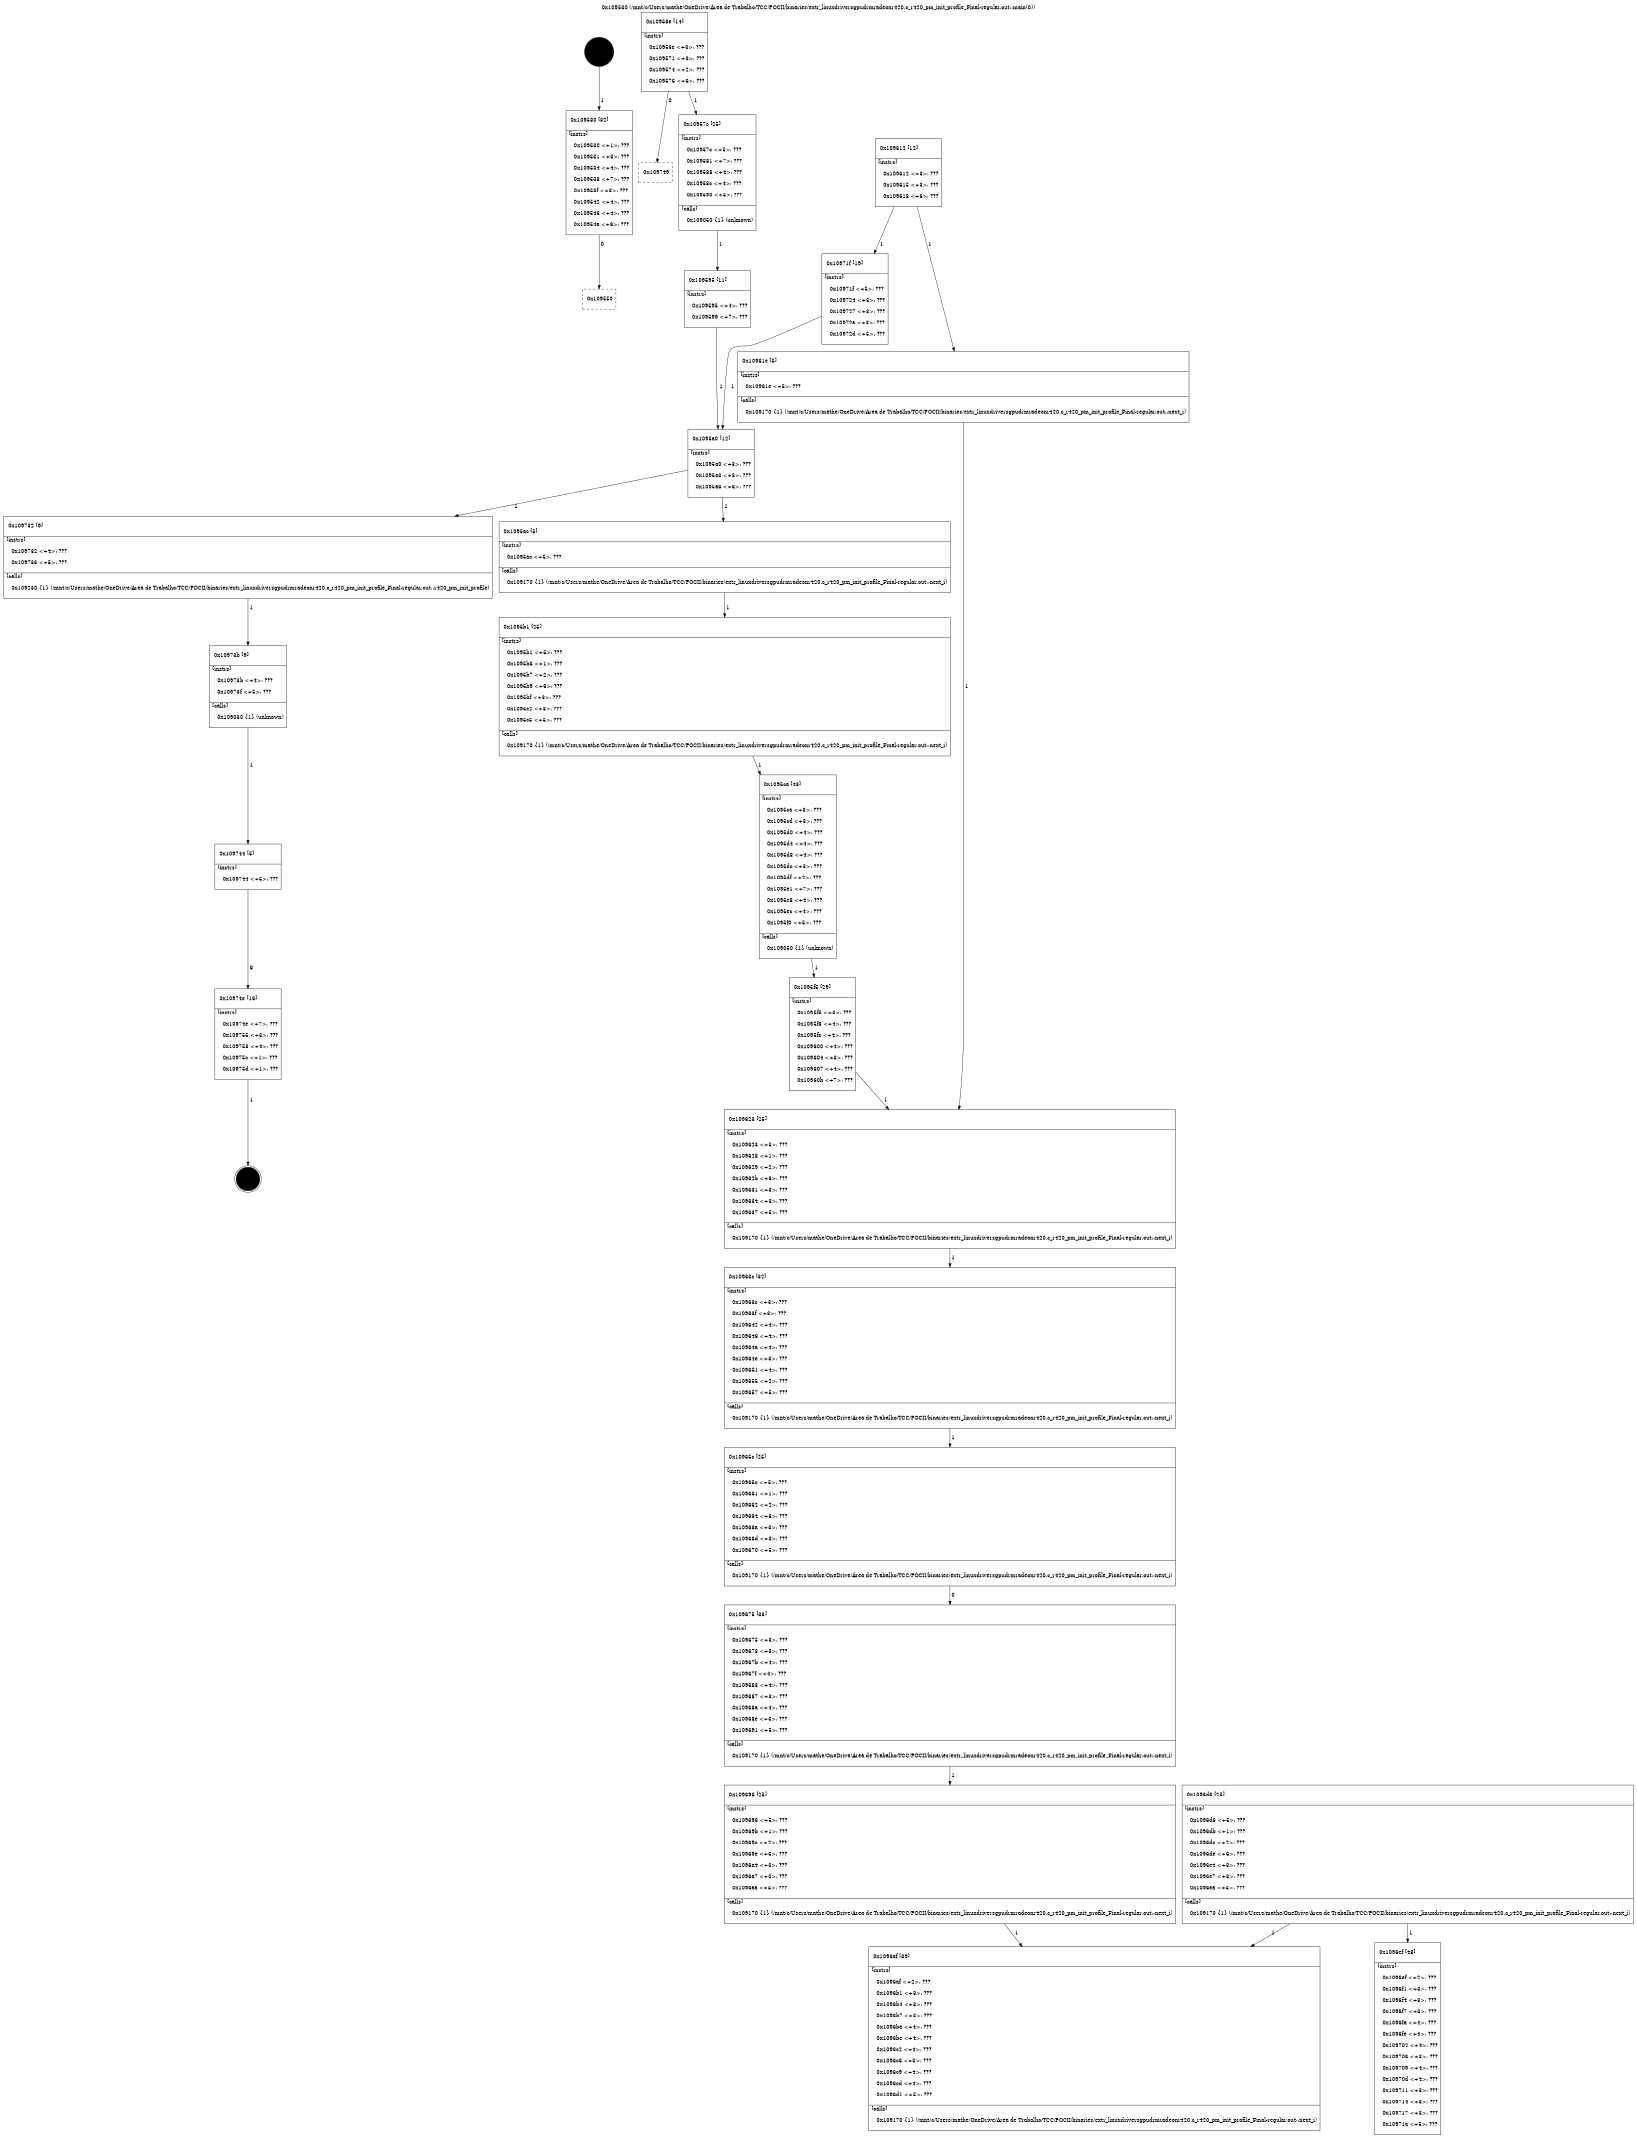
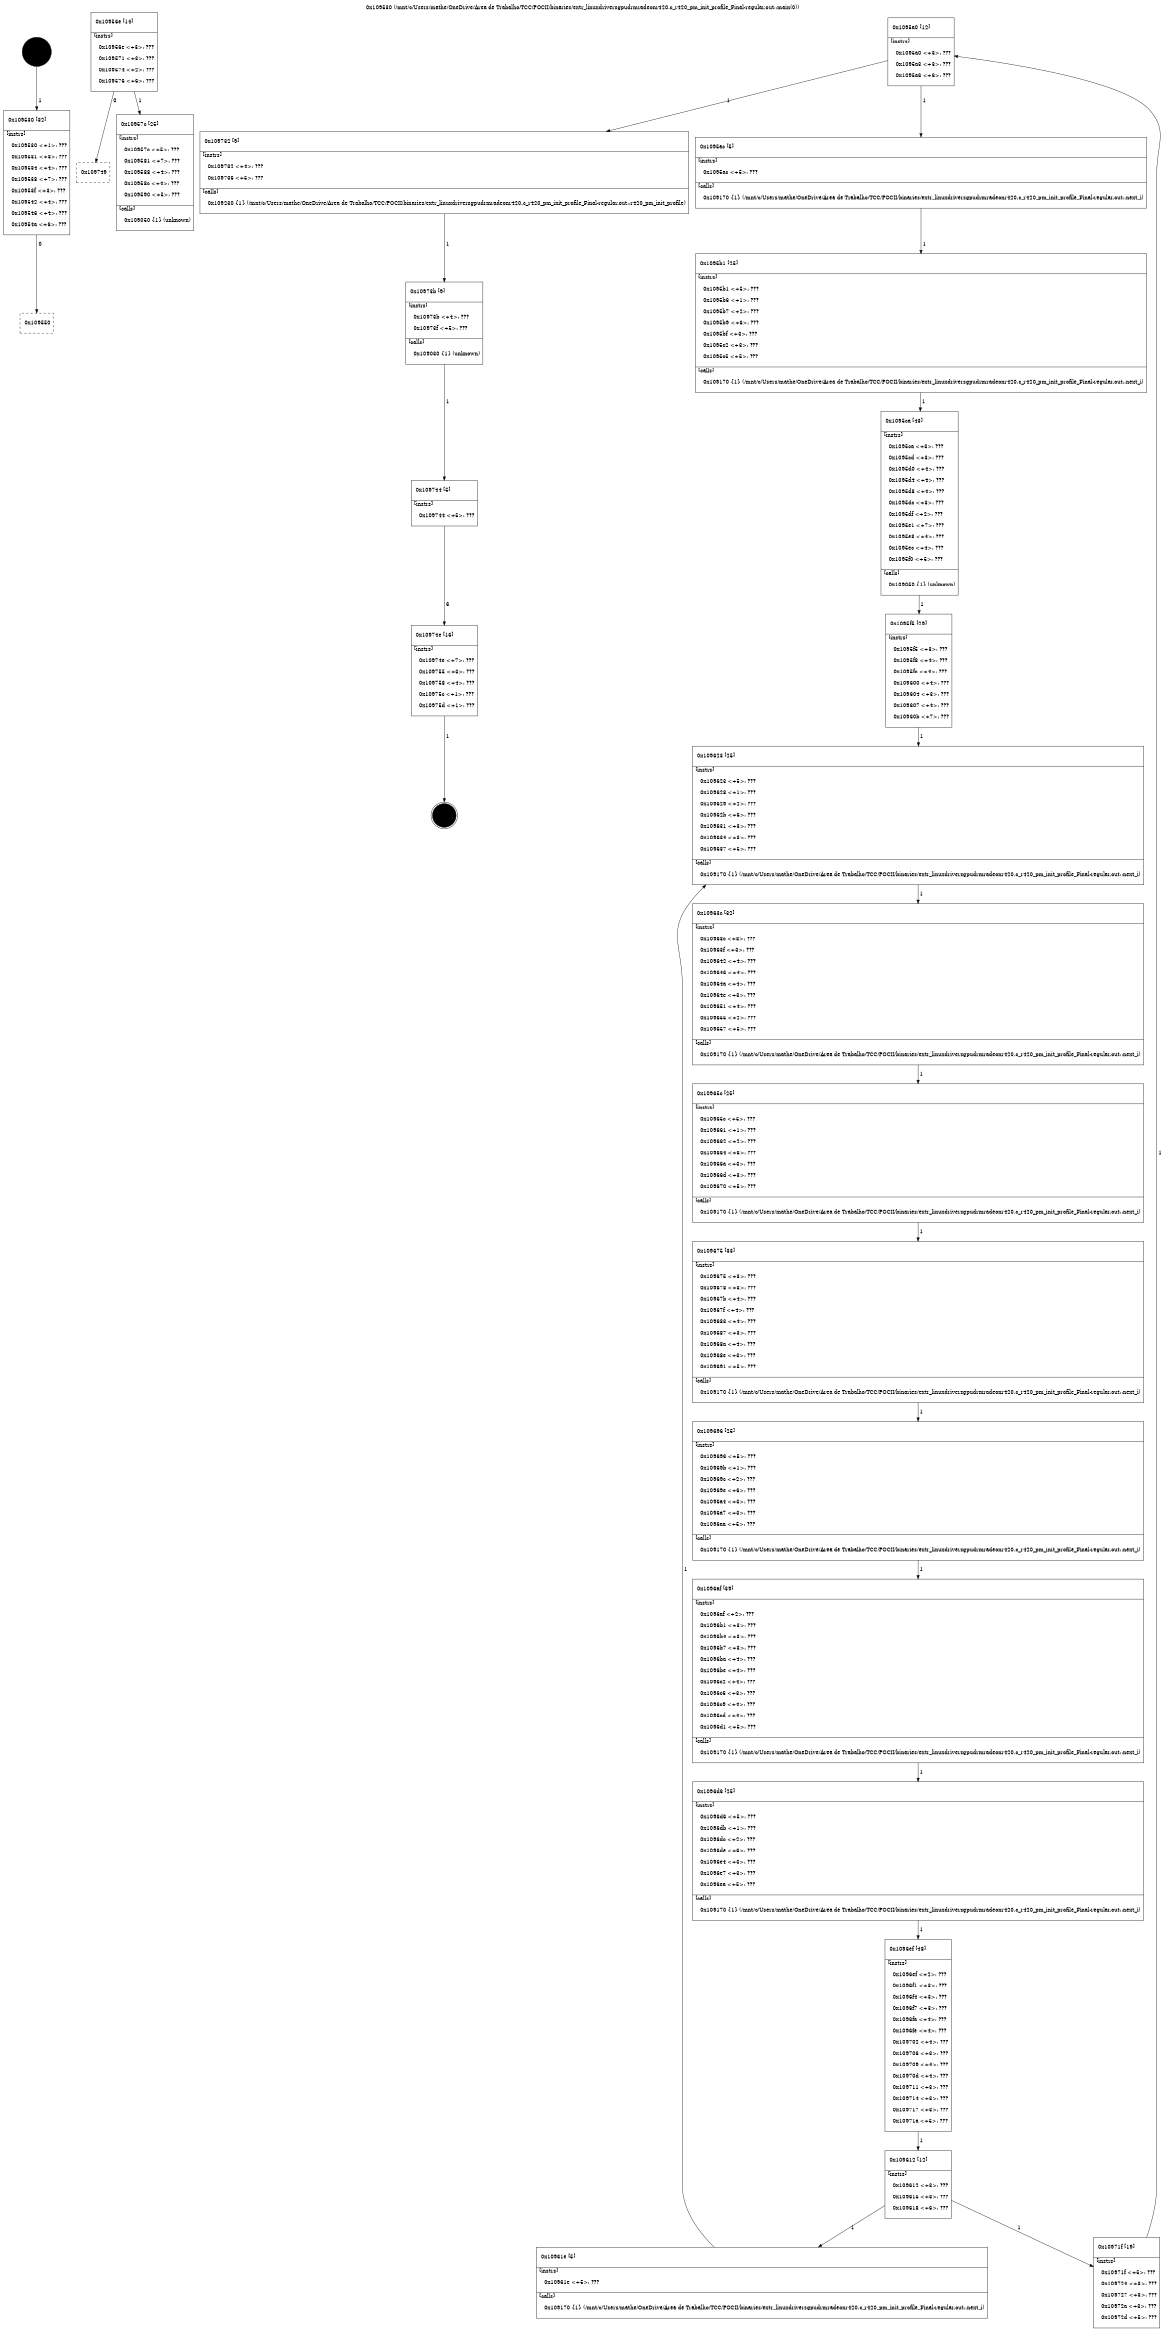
(717, 299) -> none
(952, 1595) -> (921, 1232)
(1272, 1934) -> (918, 1771)
none -> (918, 2139)
